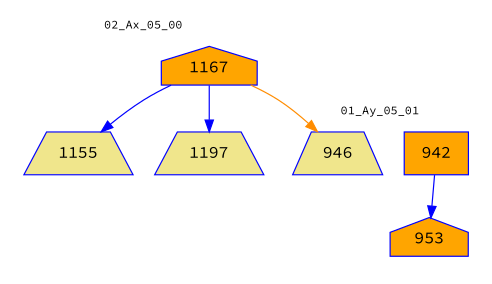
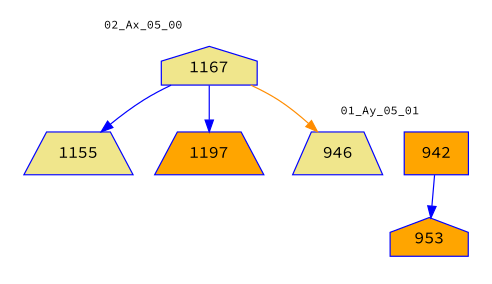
(209, 68) -> (209, 68)
(209, 153) -> (209, 153)
